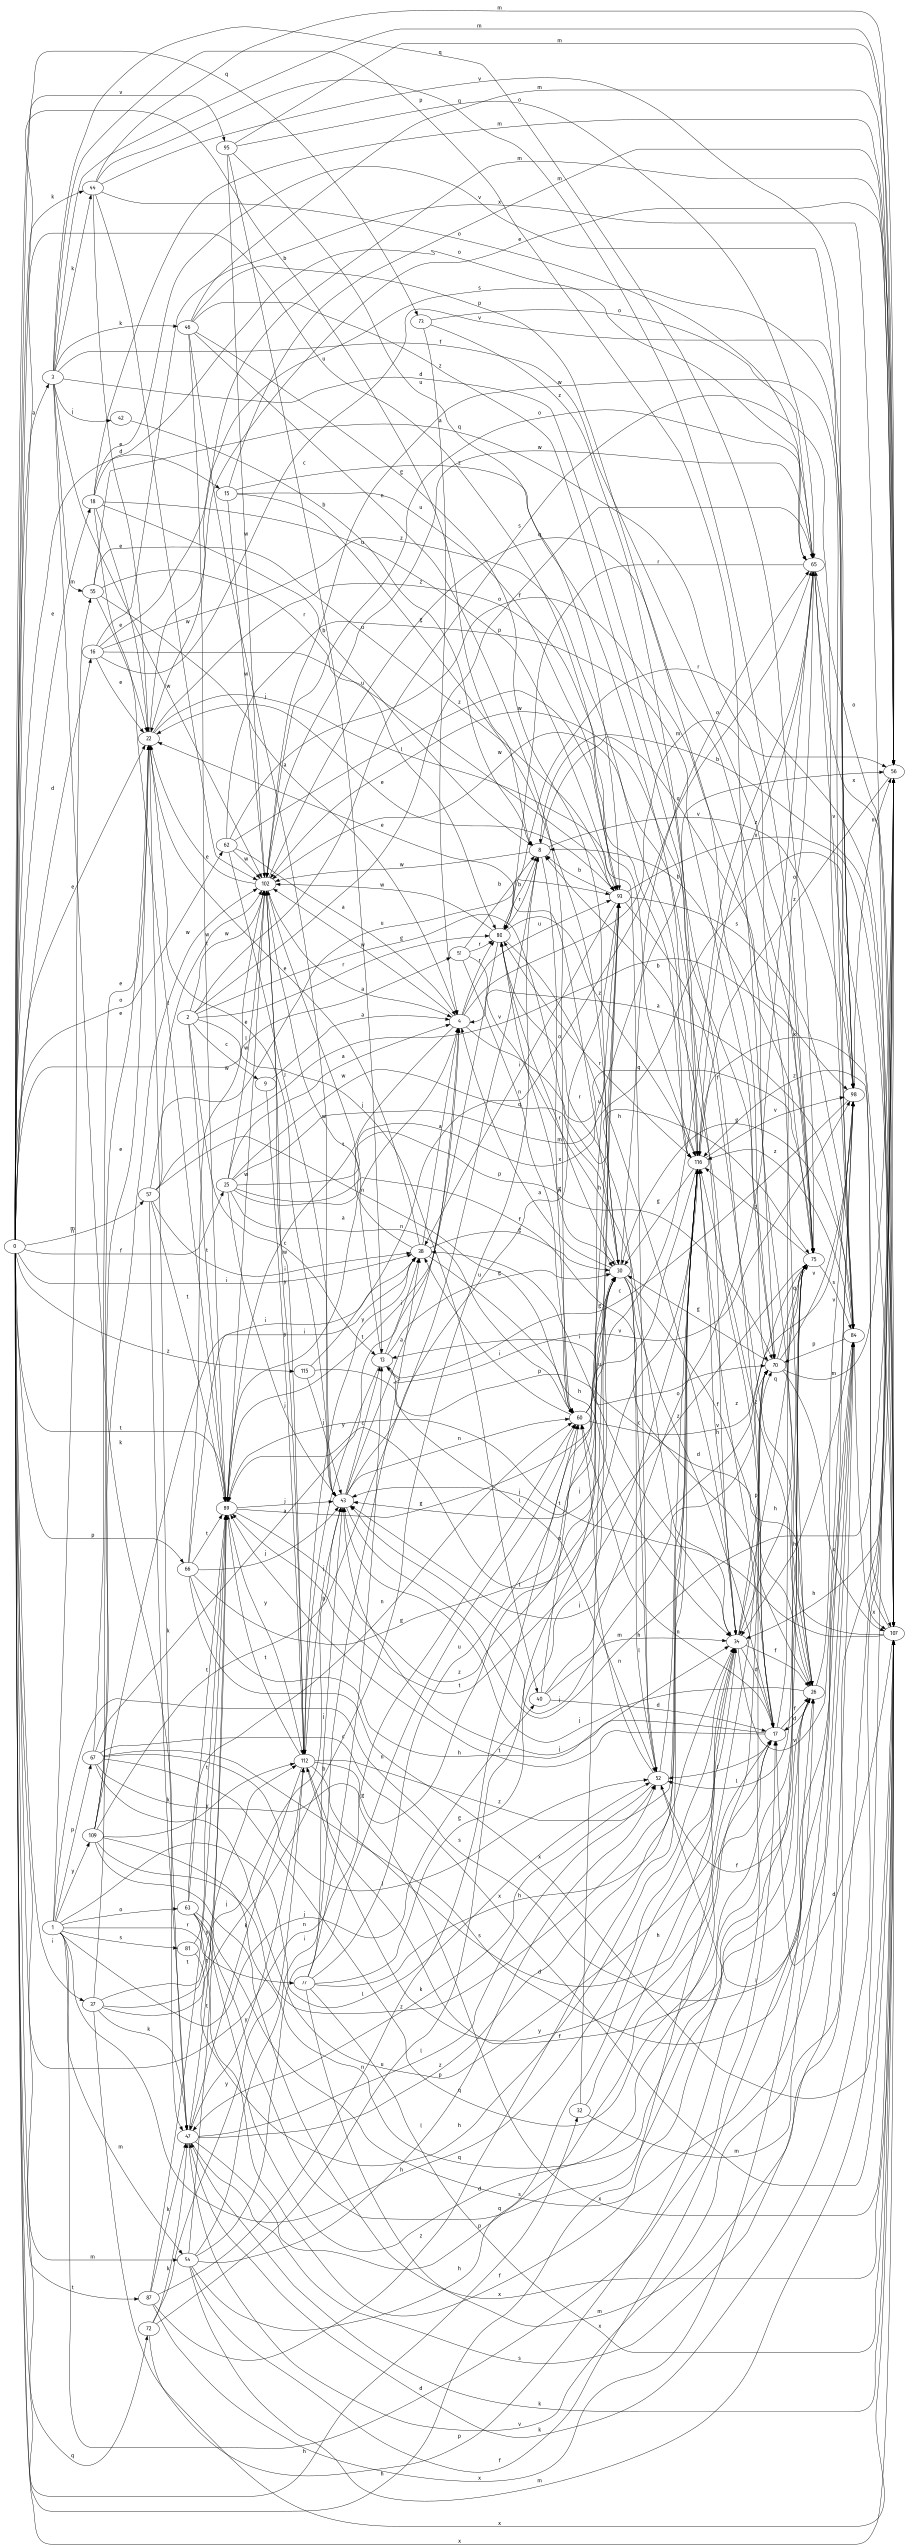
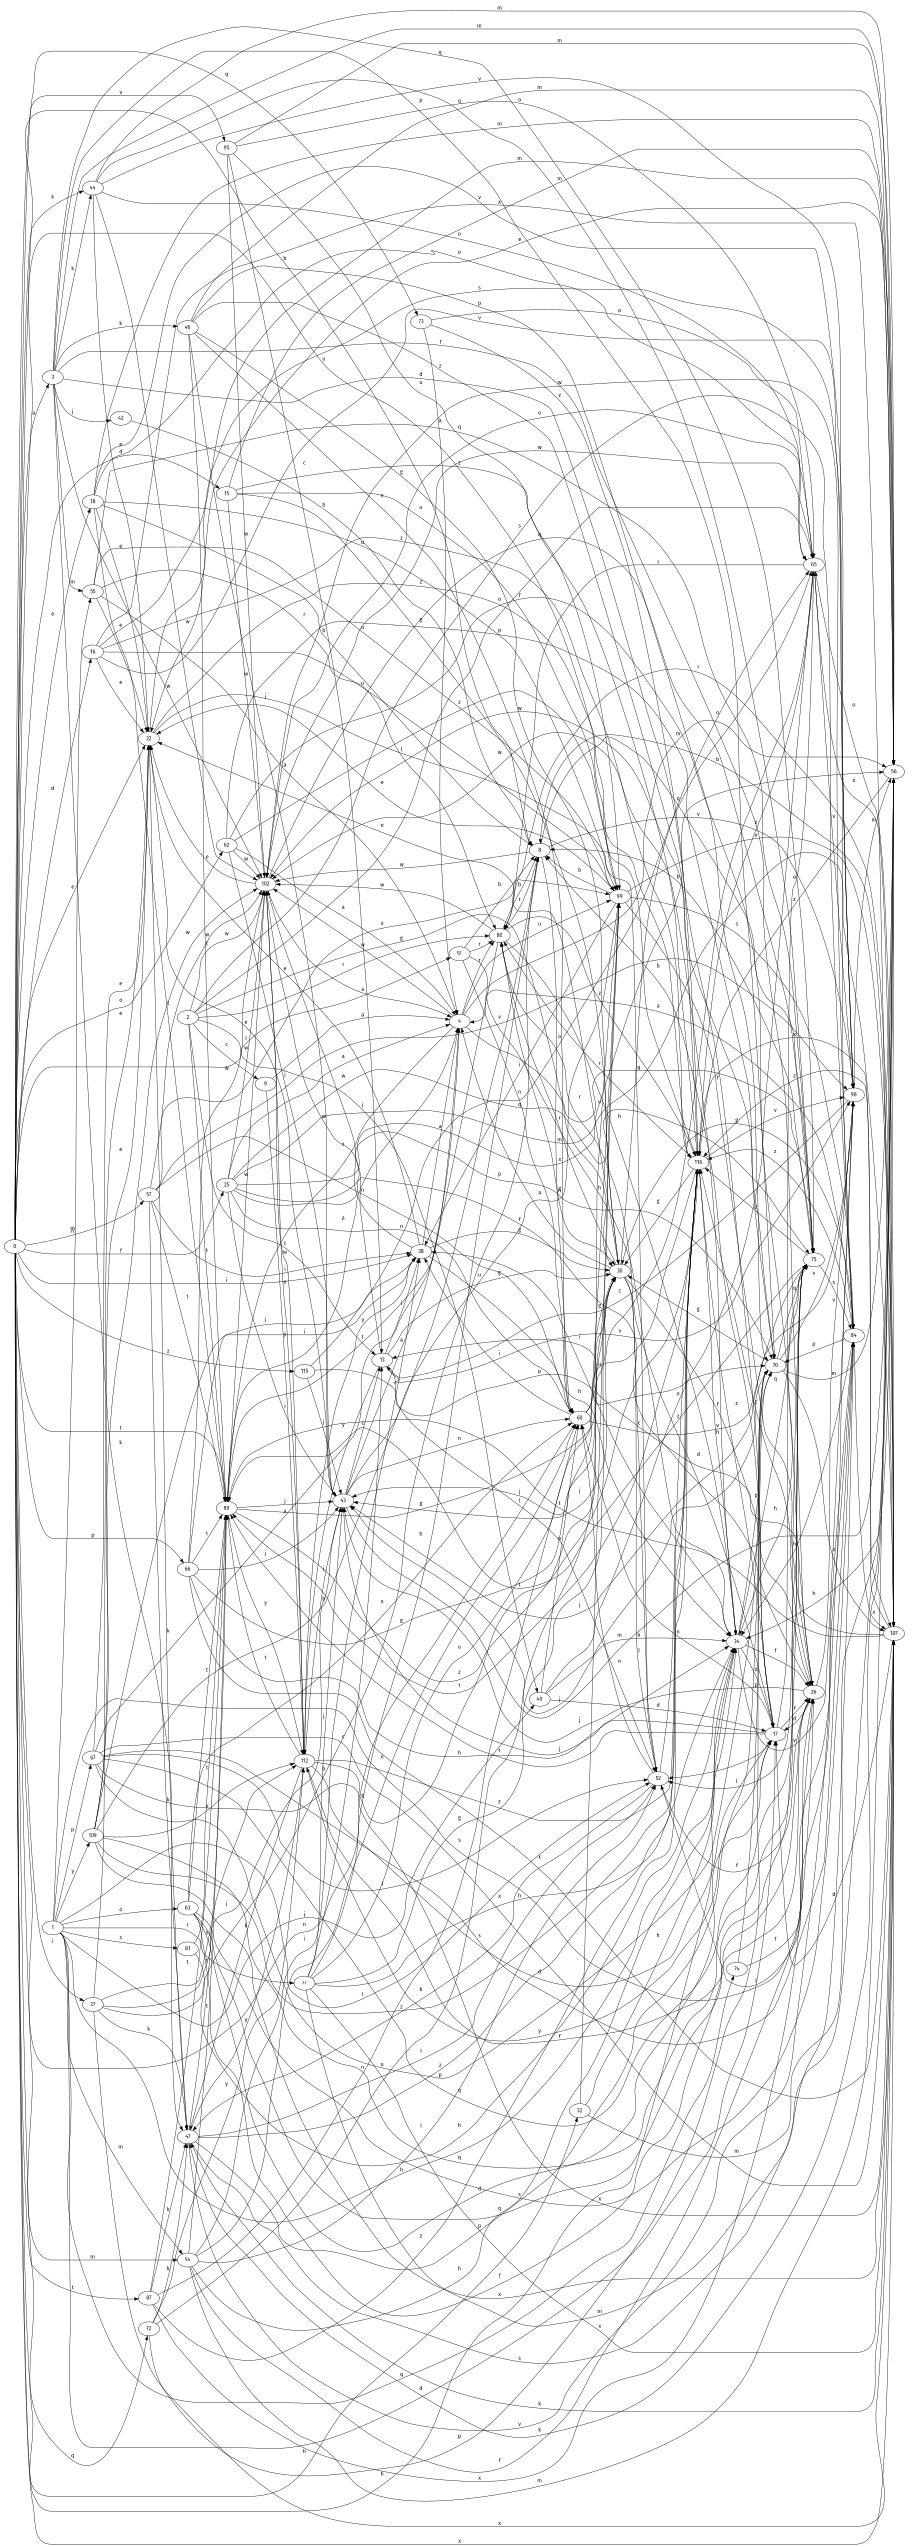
(620, 897) -> (620, 897)
none -> (454, 1398)
none -> (737, 1969)
